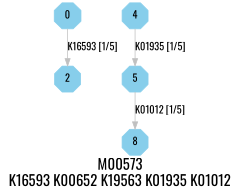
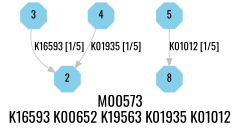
(68, 16) -> (34, 16)
(135, 44) -> (89, 46)
